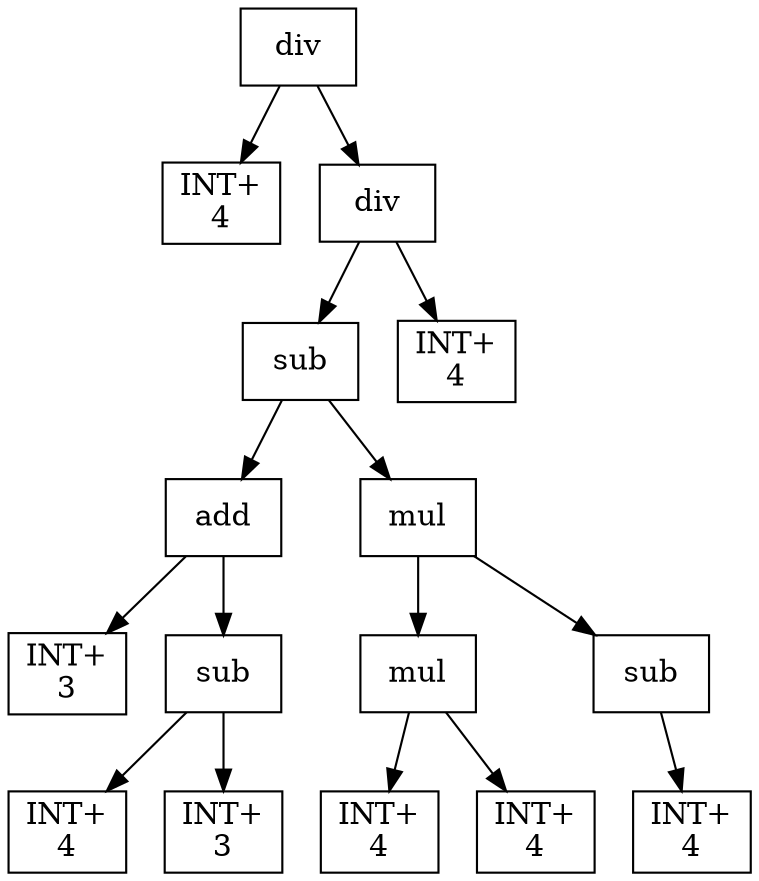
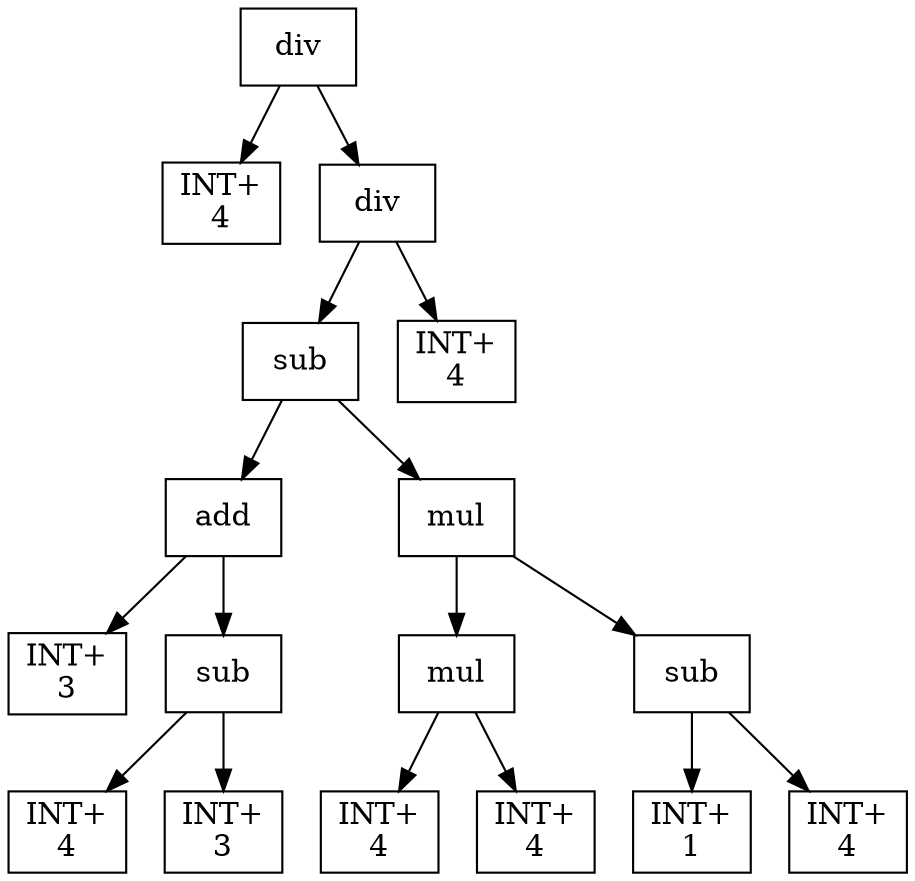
none -> (692, 832)
